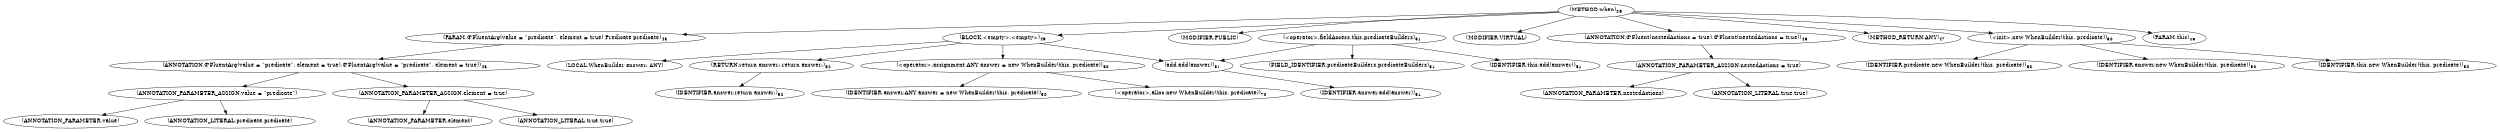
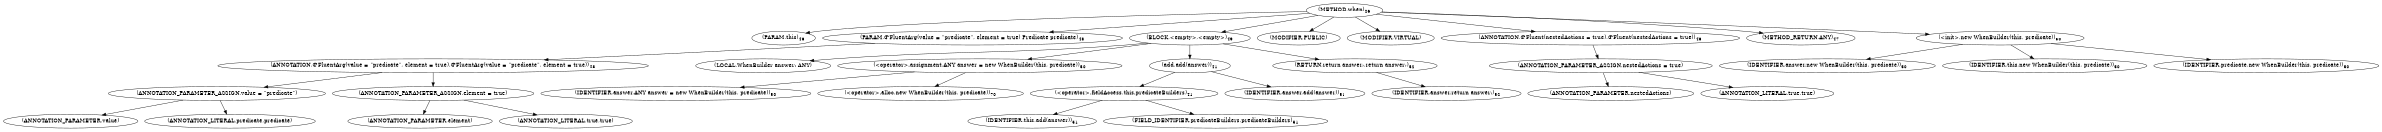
(1418, 38) -> (1190, 93)
(1270, 52) -> (1159, 79)
(1218, 65) -> (1215, 65)
